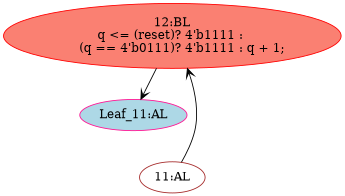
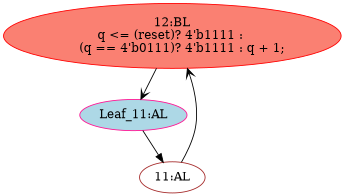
none -> (151, 143)
